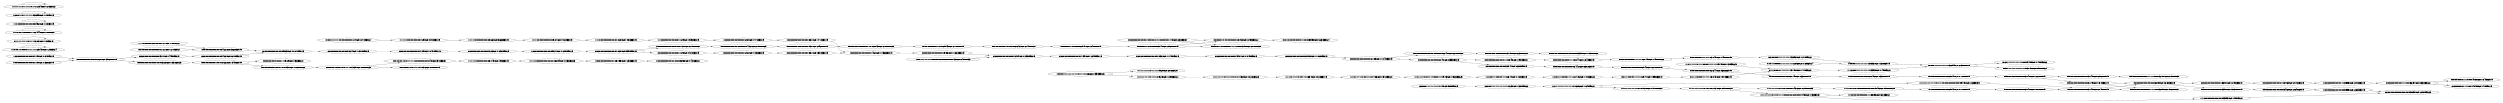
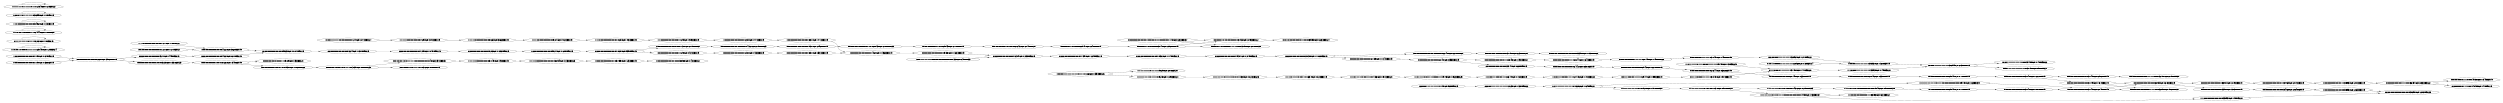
(1404, 56) -> (1369, 55)
